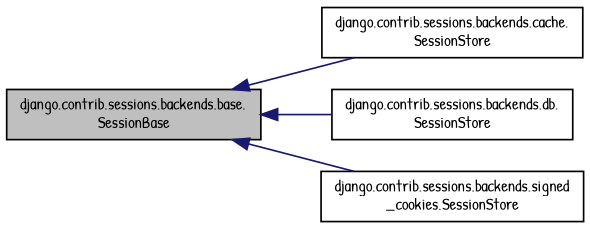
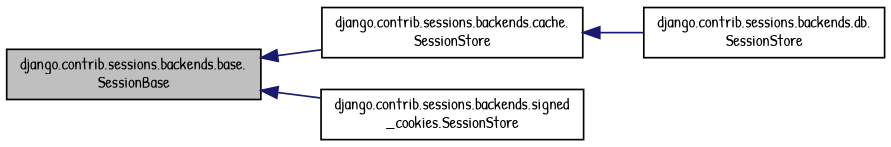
(305, 115) -> (622, 33)
